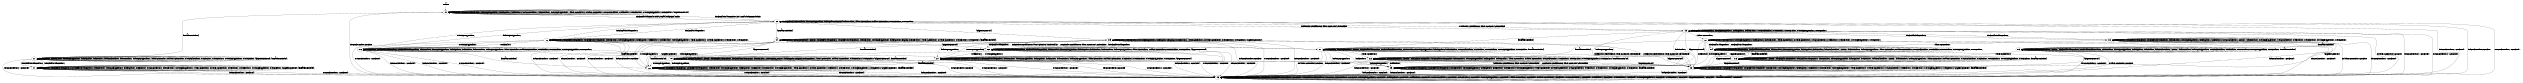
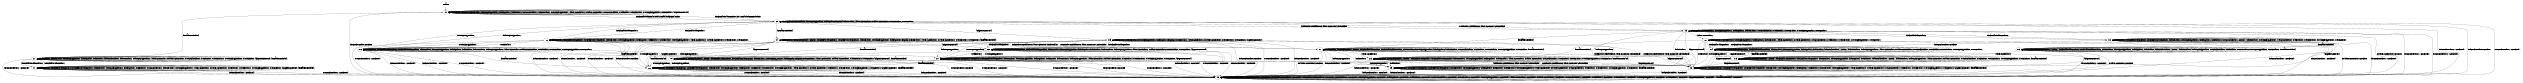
(1943, 45) -> (1946, 45)
